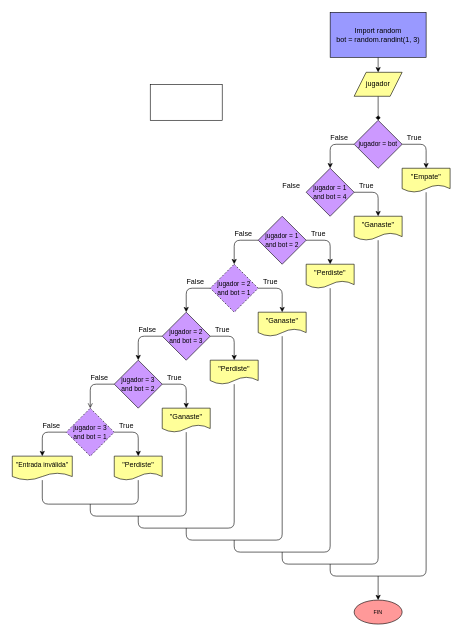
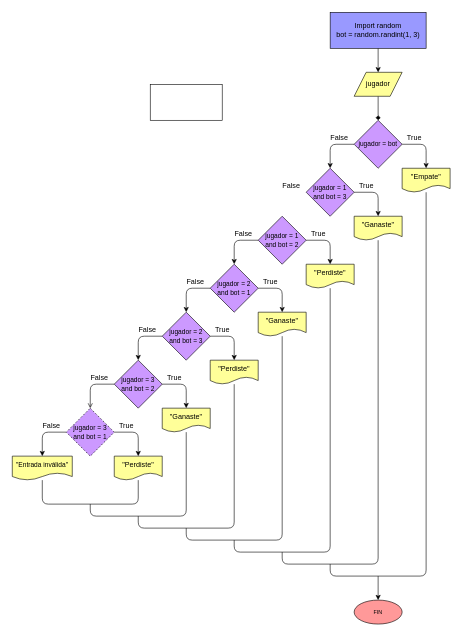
(378, 35) -> (378, 30)
(330, 192) -> (330, 192)
(234, 288) -> (234, 288)
